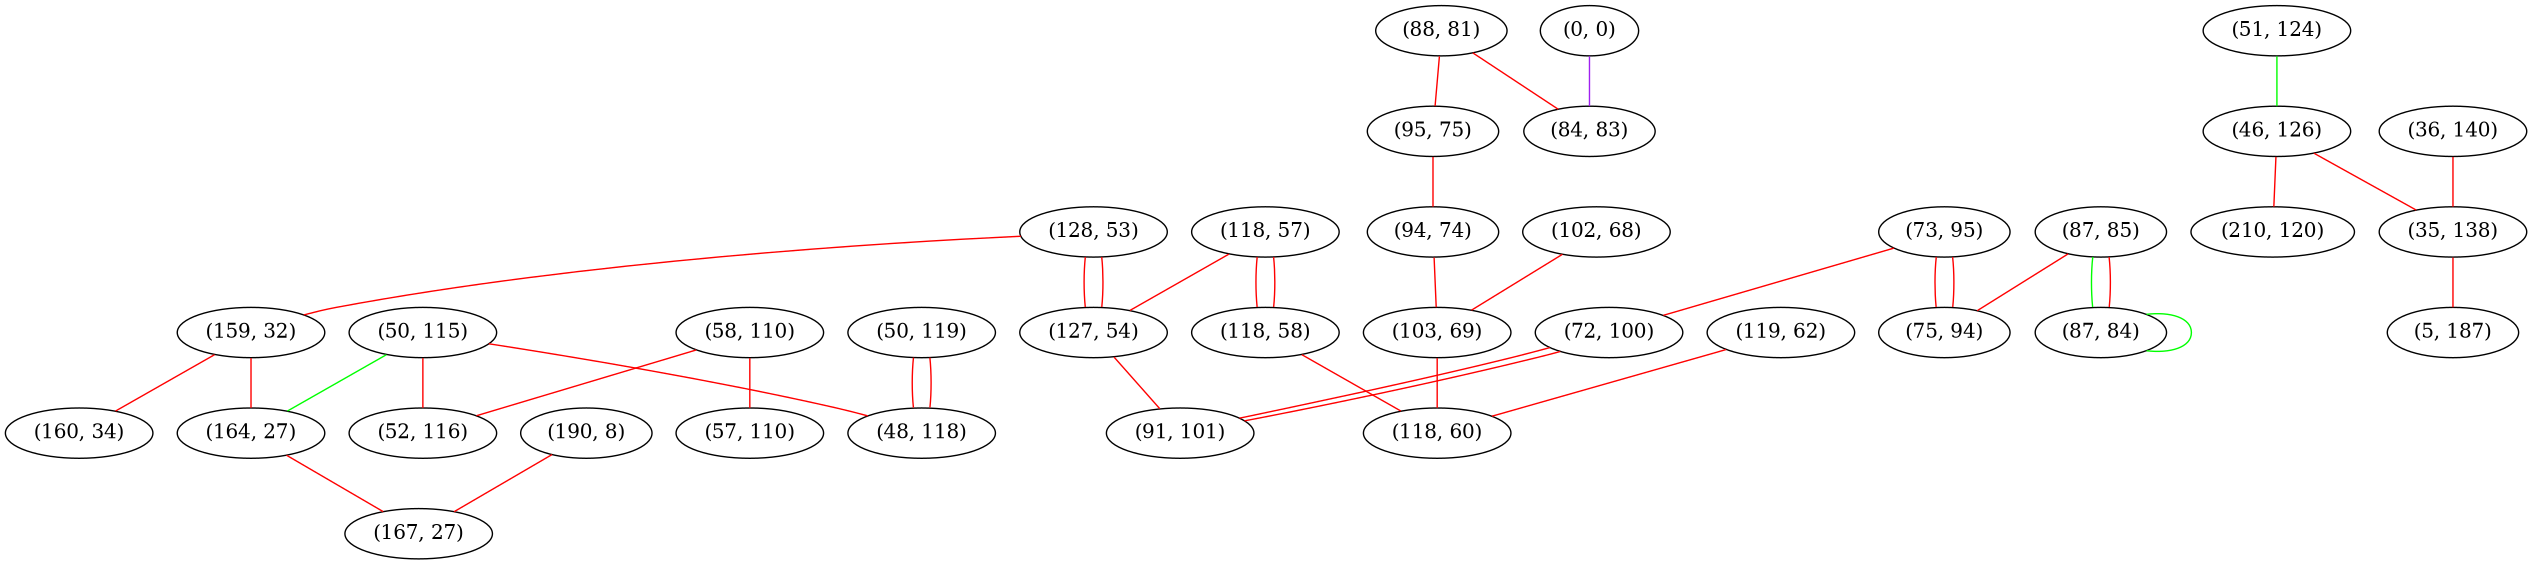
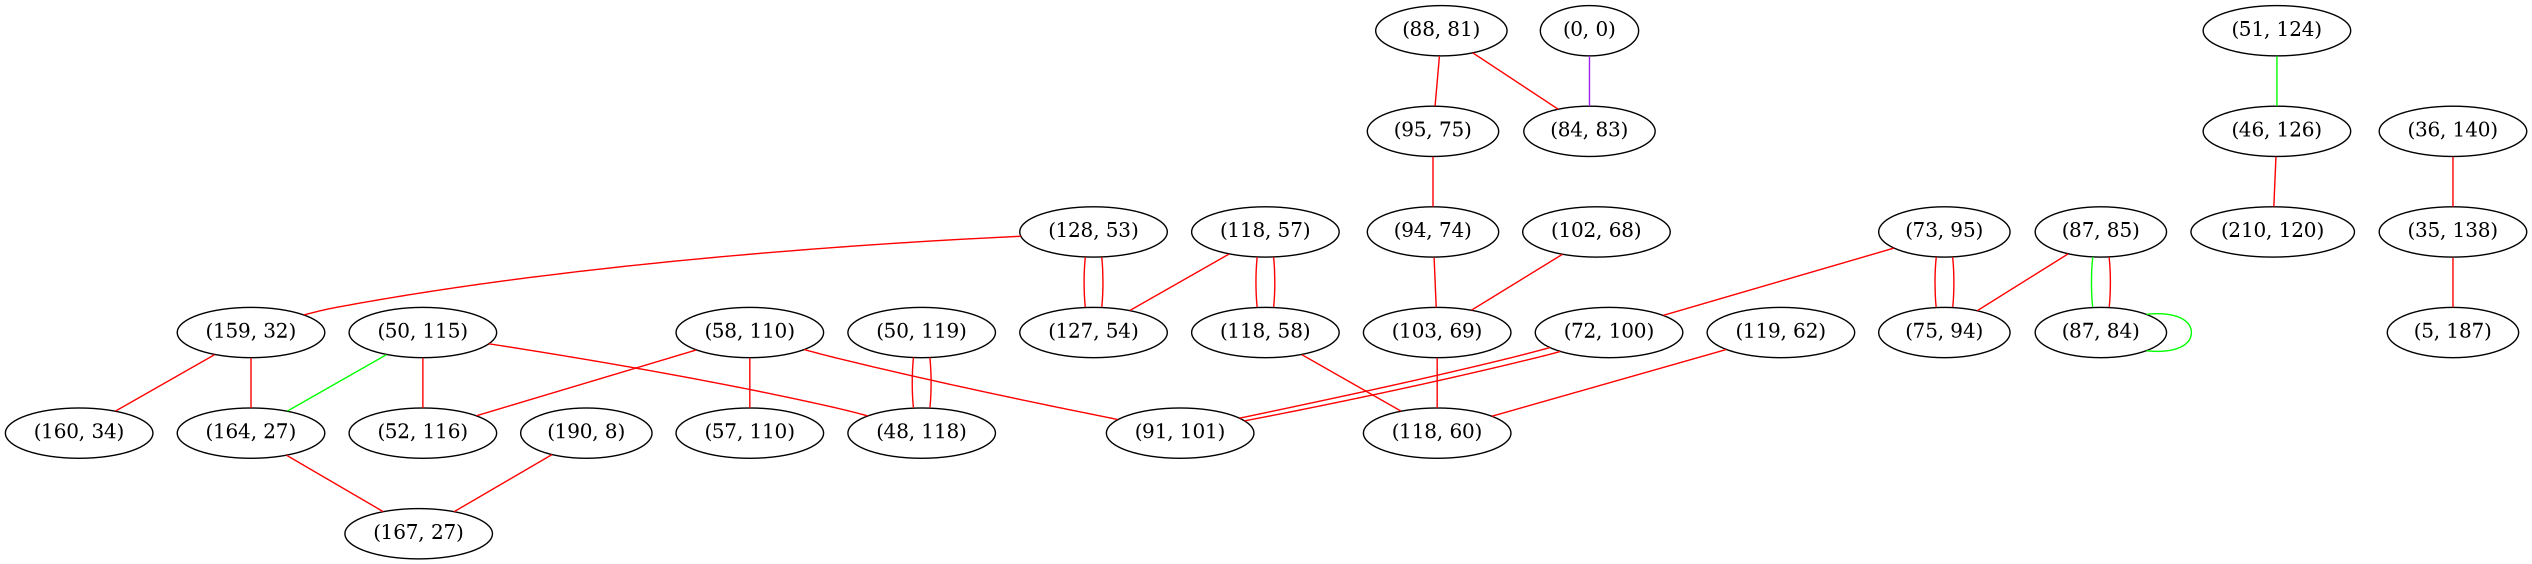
(2365, 182) -> none
(1137, 383) -> (960, 387)
